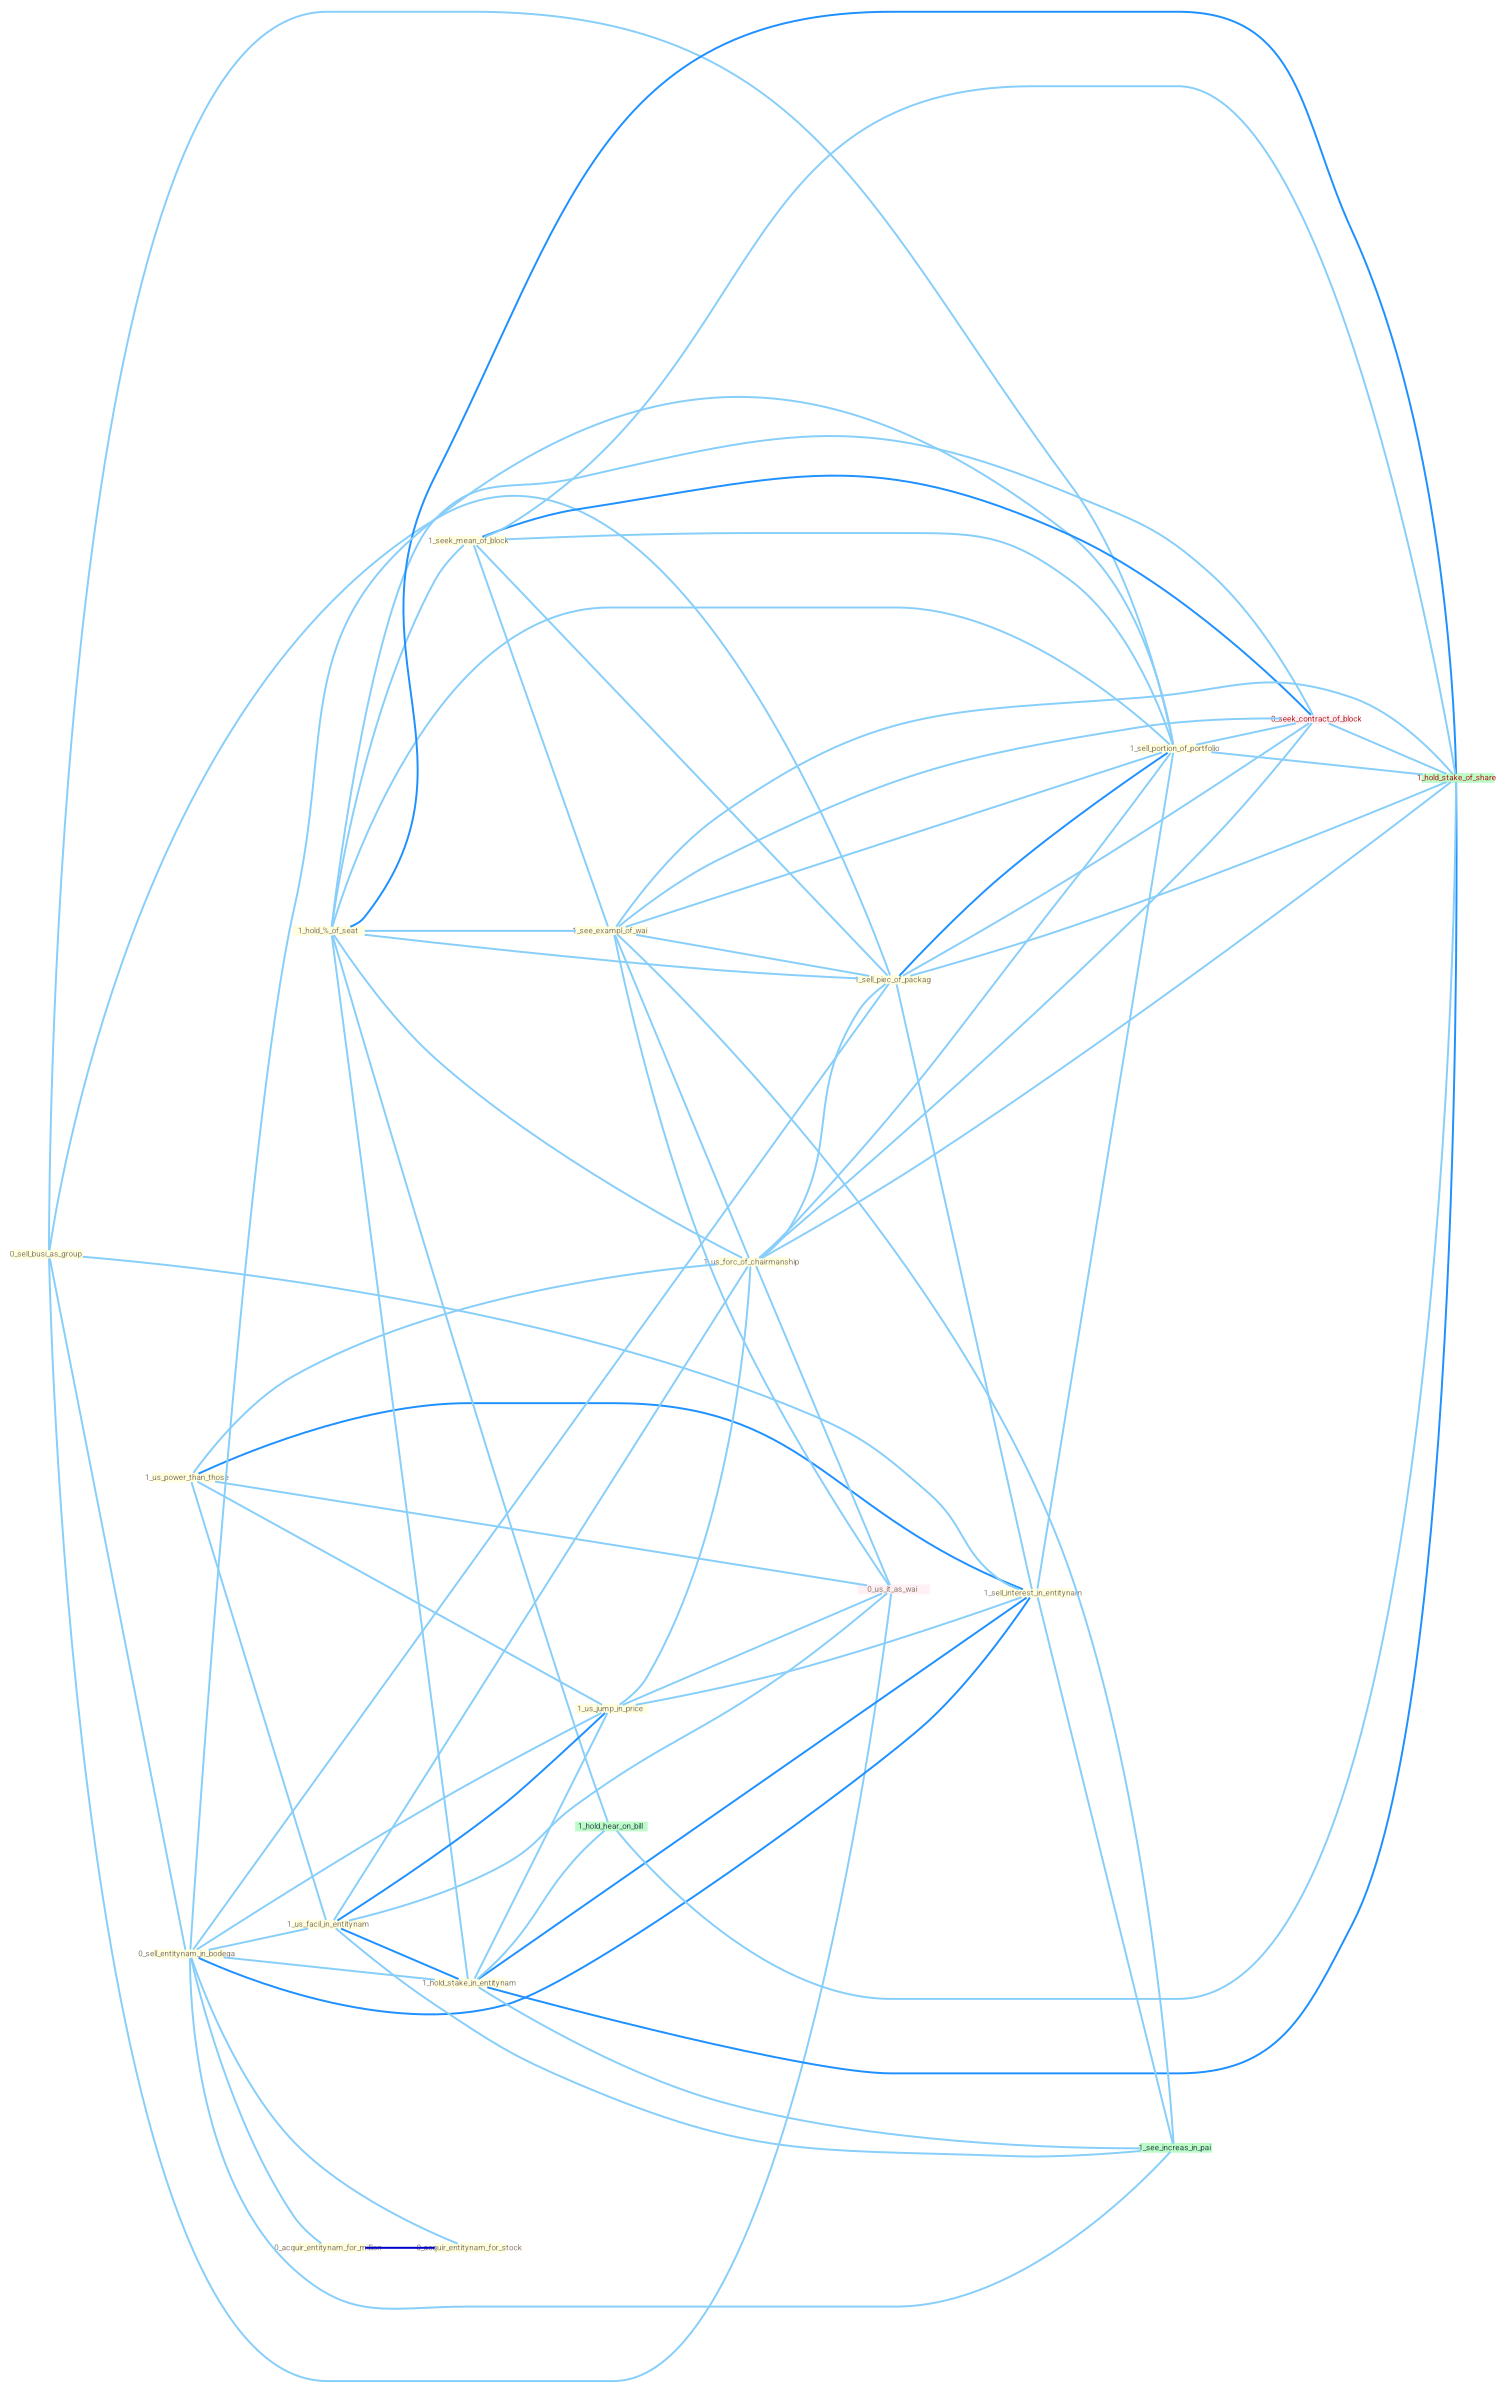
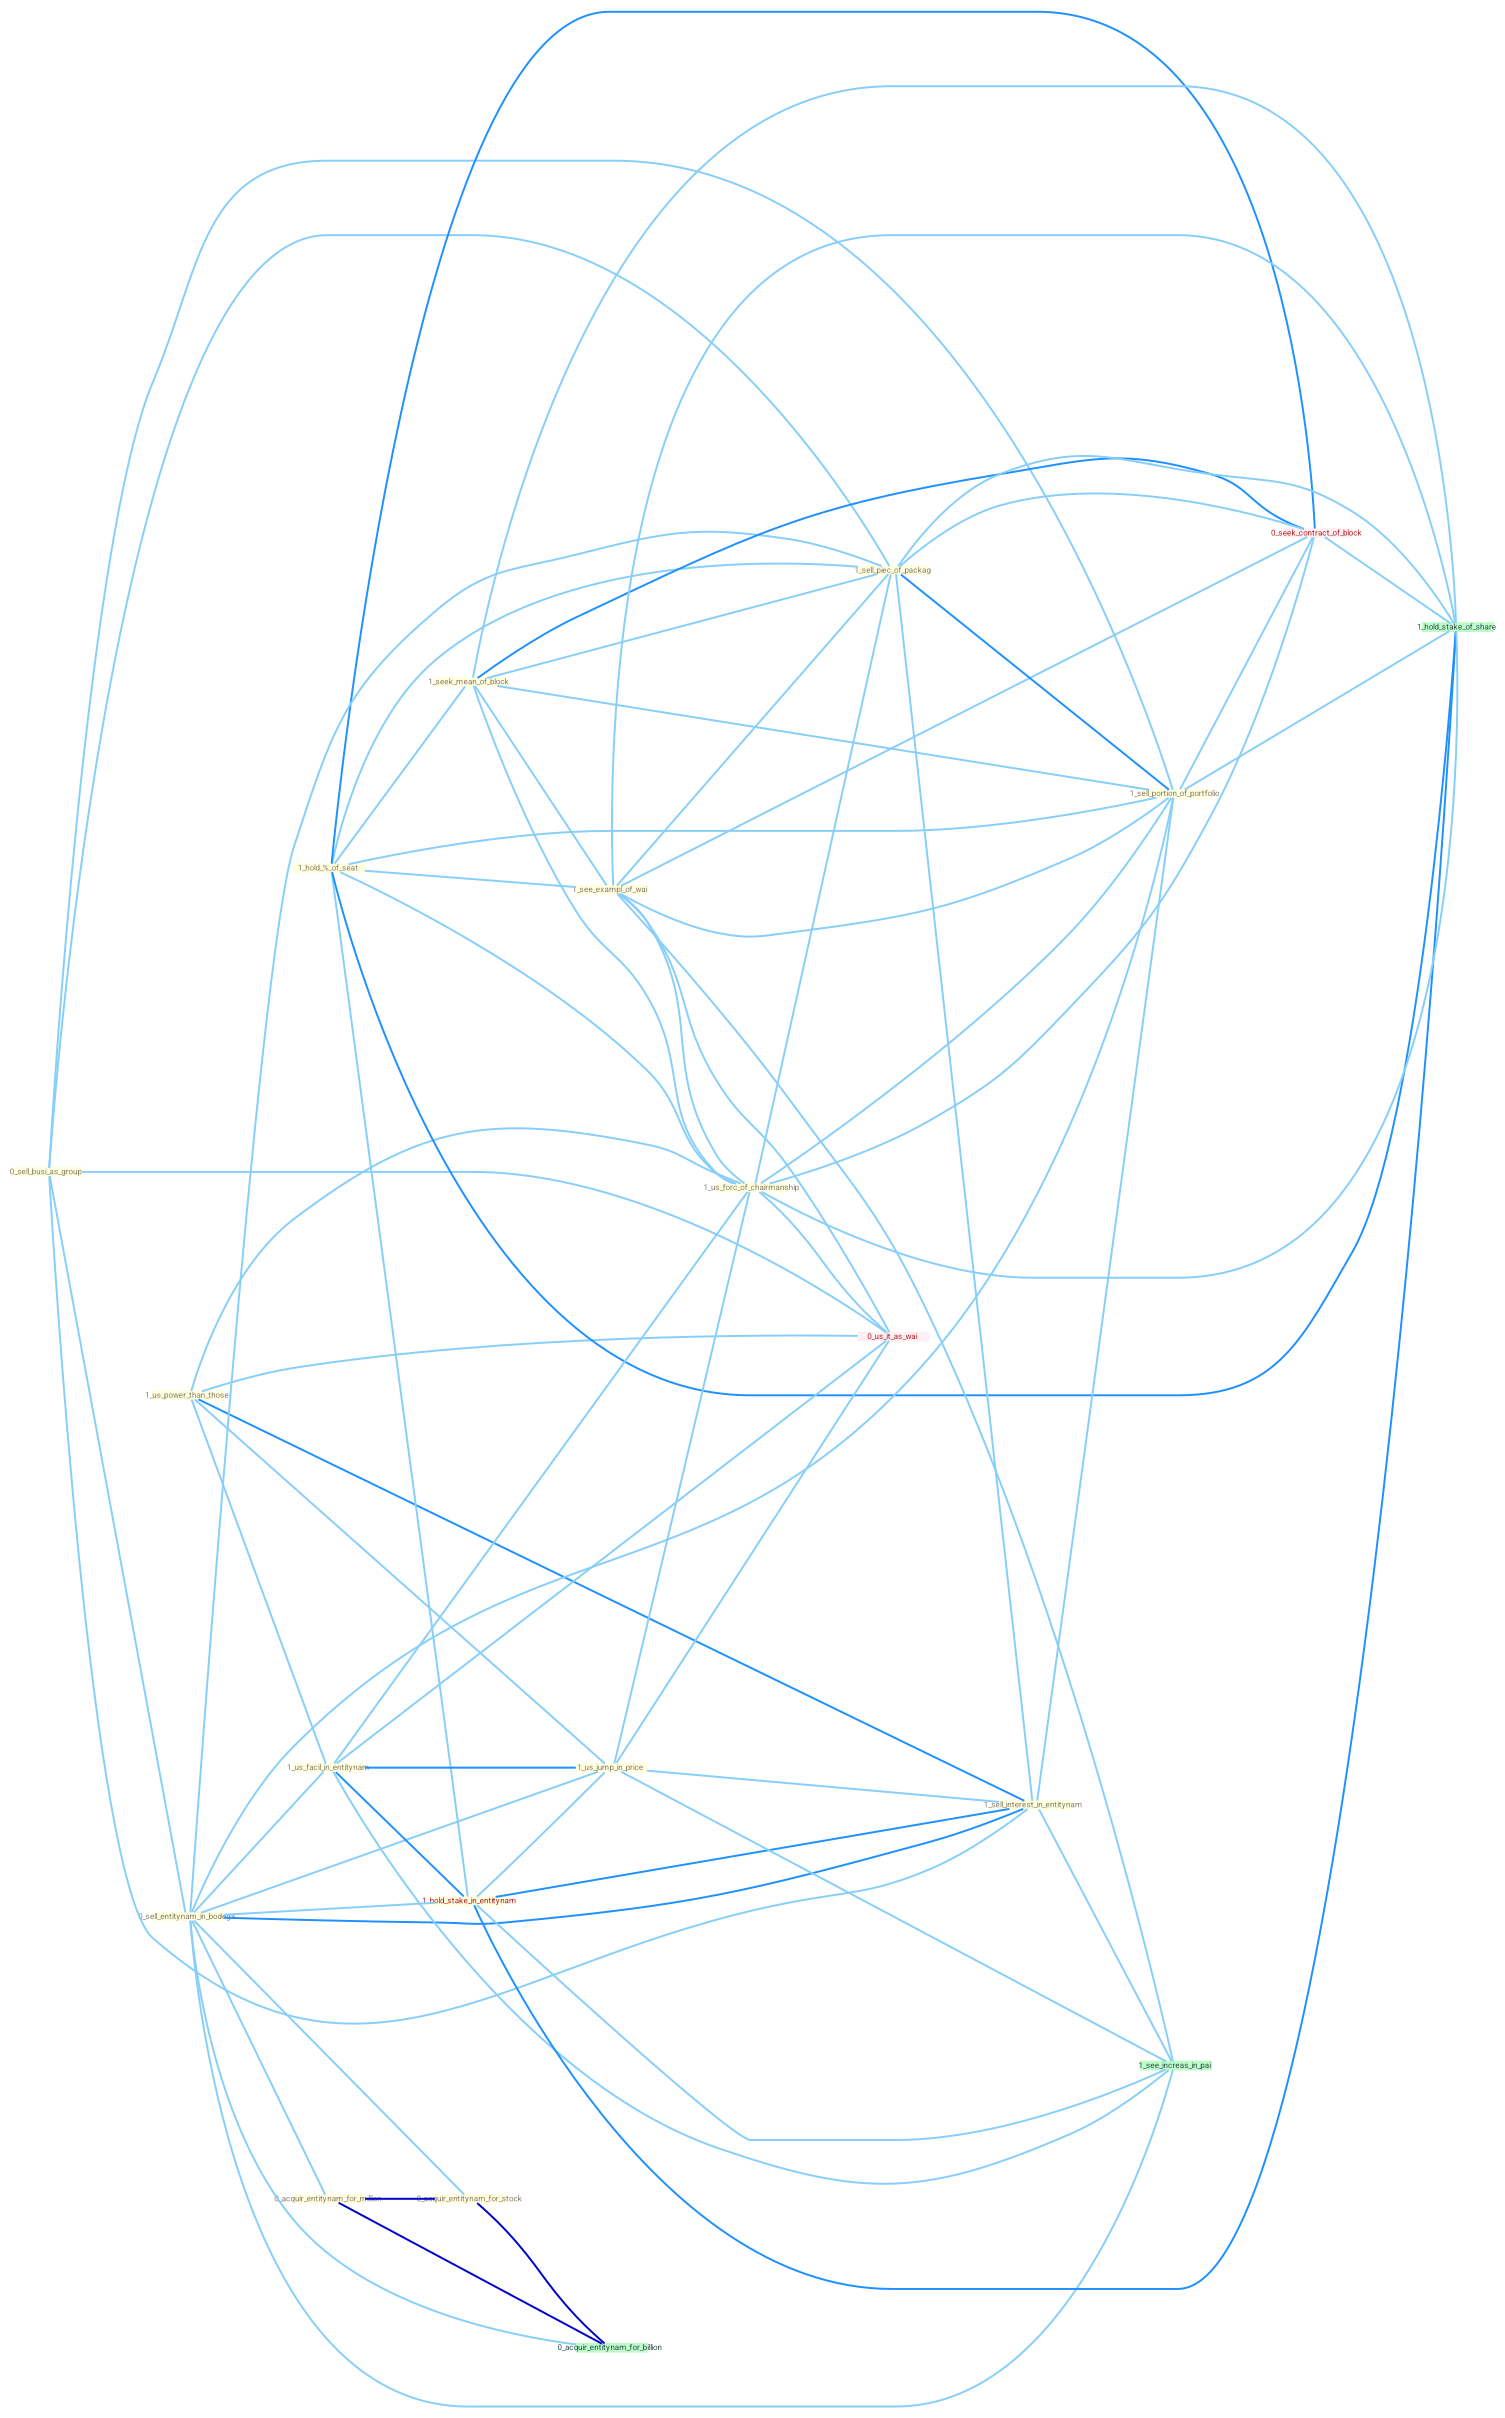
(708, 450) -> (678, 12)
(1458, 778) -> (1458, 627)
none -> (600, 941)
(894, 1589) -> (894, 1337)
(611, 1826) -> none
none -> (894, 1917)
(470, 1983) -> (470, 1901)
none -> (611, 2348)
